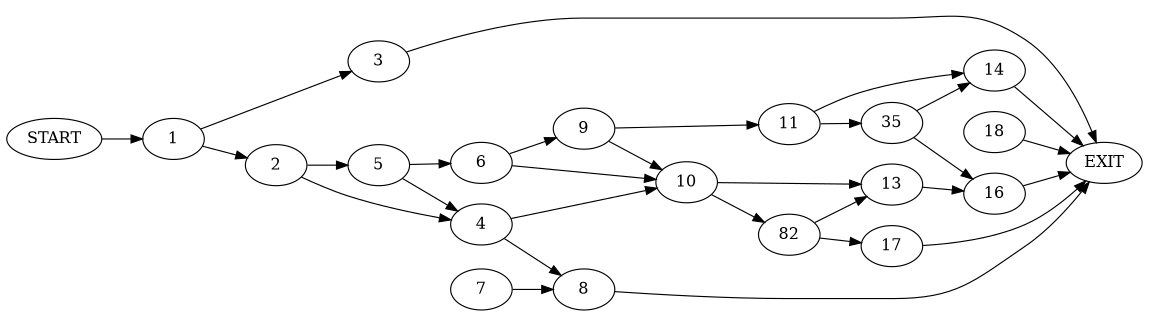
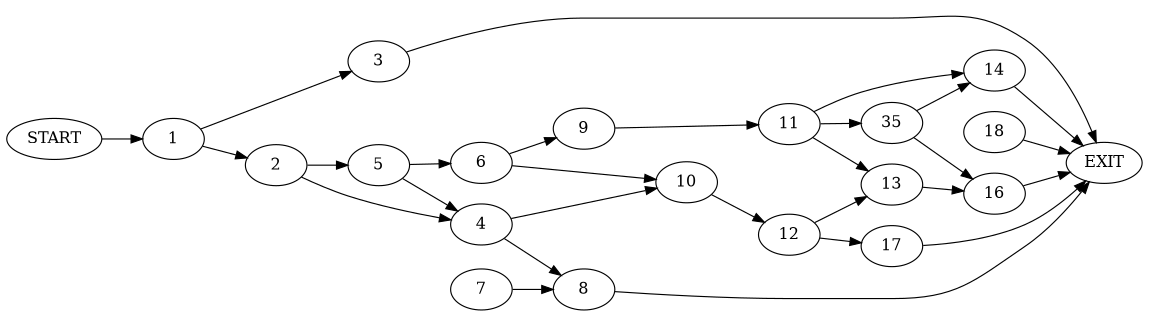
(630, 153) -> none
(784, 183) -> (836, 151)
(789, 235) -> (789, 235)
